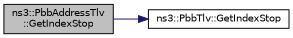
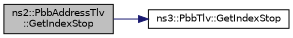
(59, 19) -> (59, 19)
